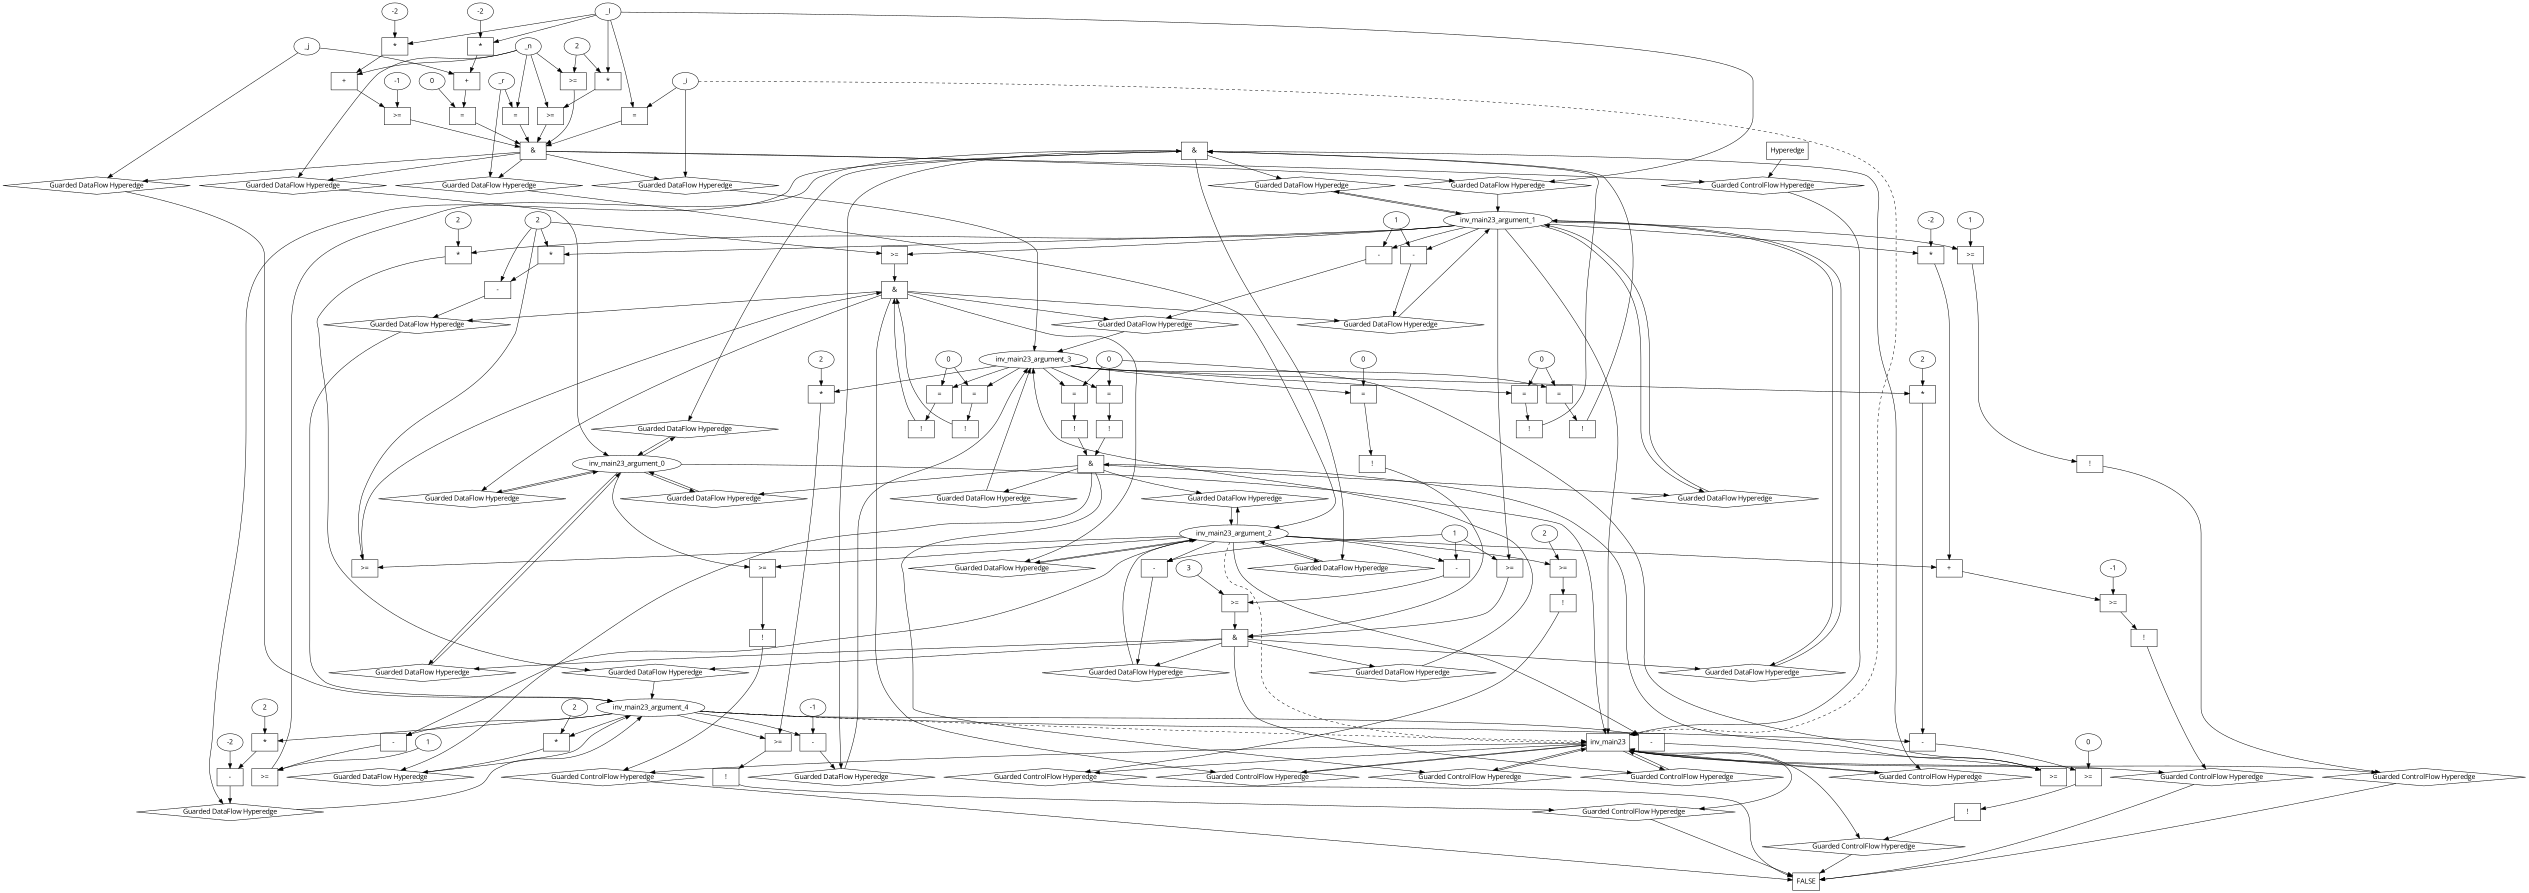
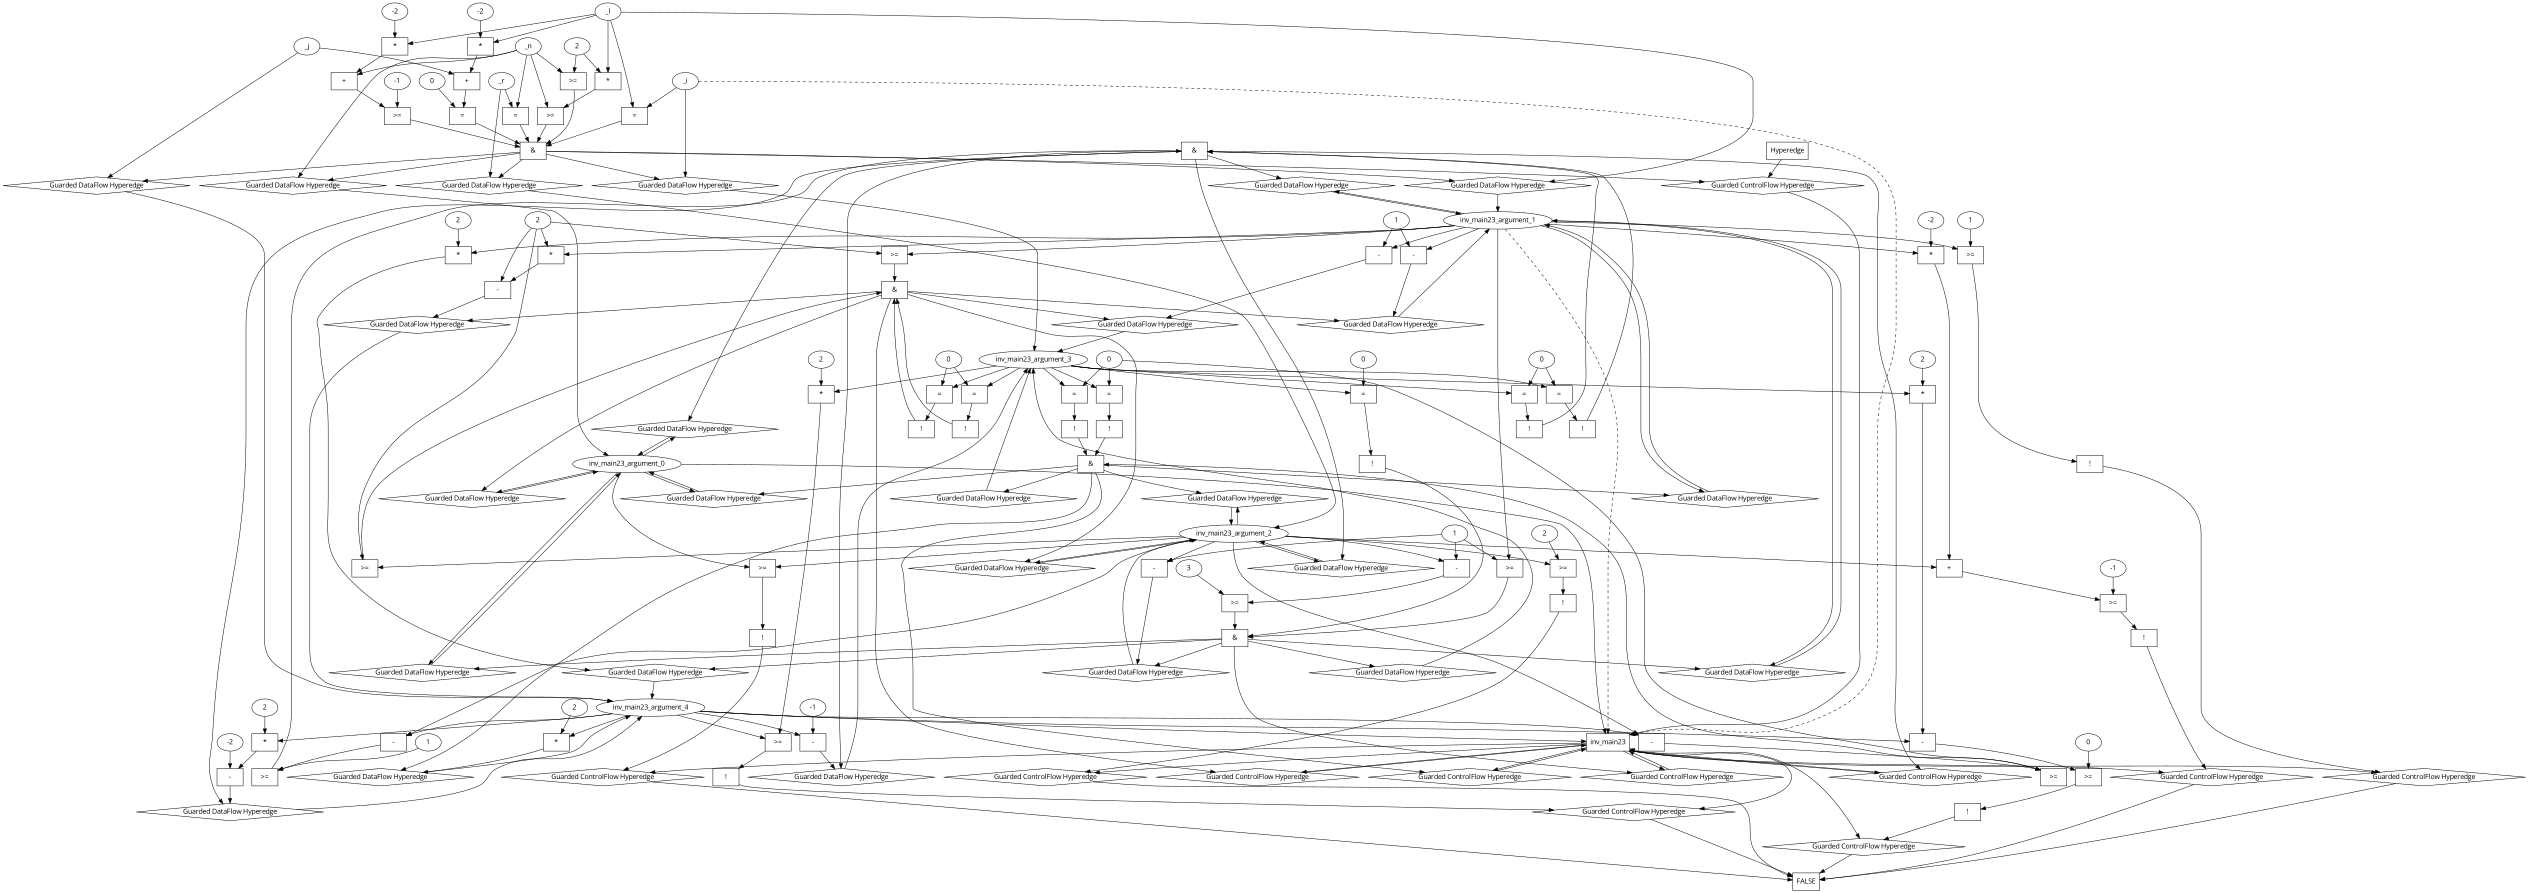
(1617, 463) -> (1617, 463)
(1338, 723) -> none
(1141, 729) -> (1141, 729)
